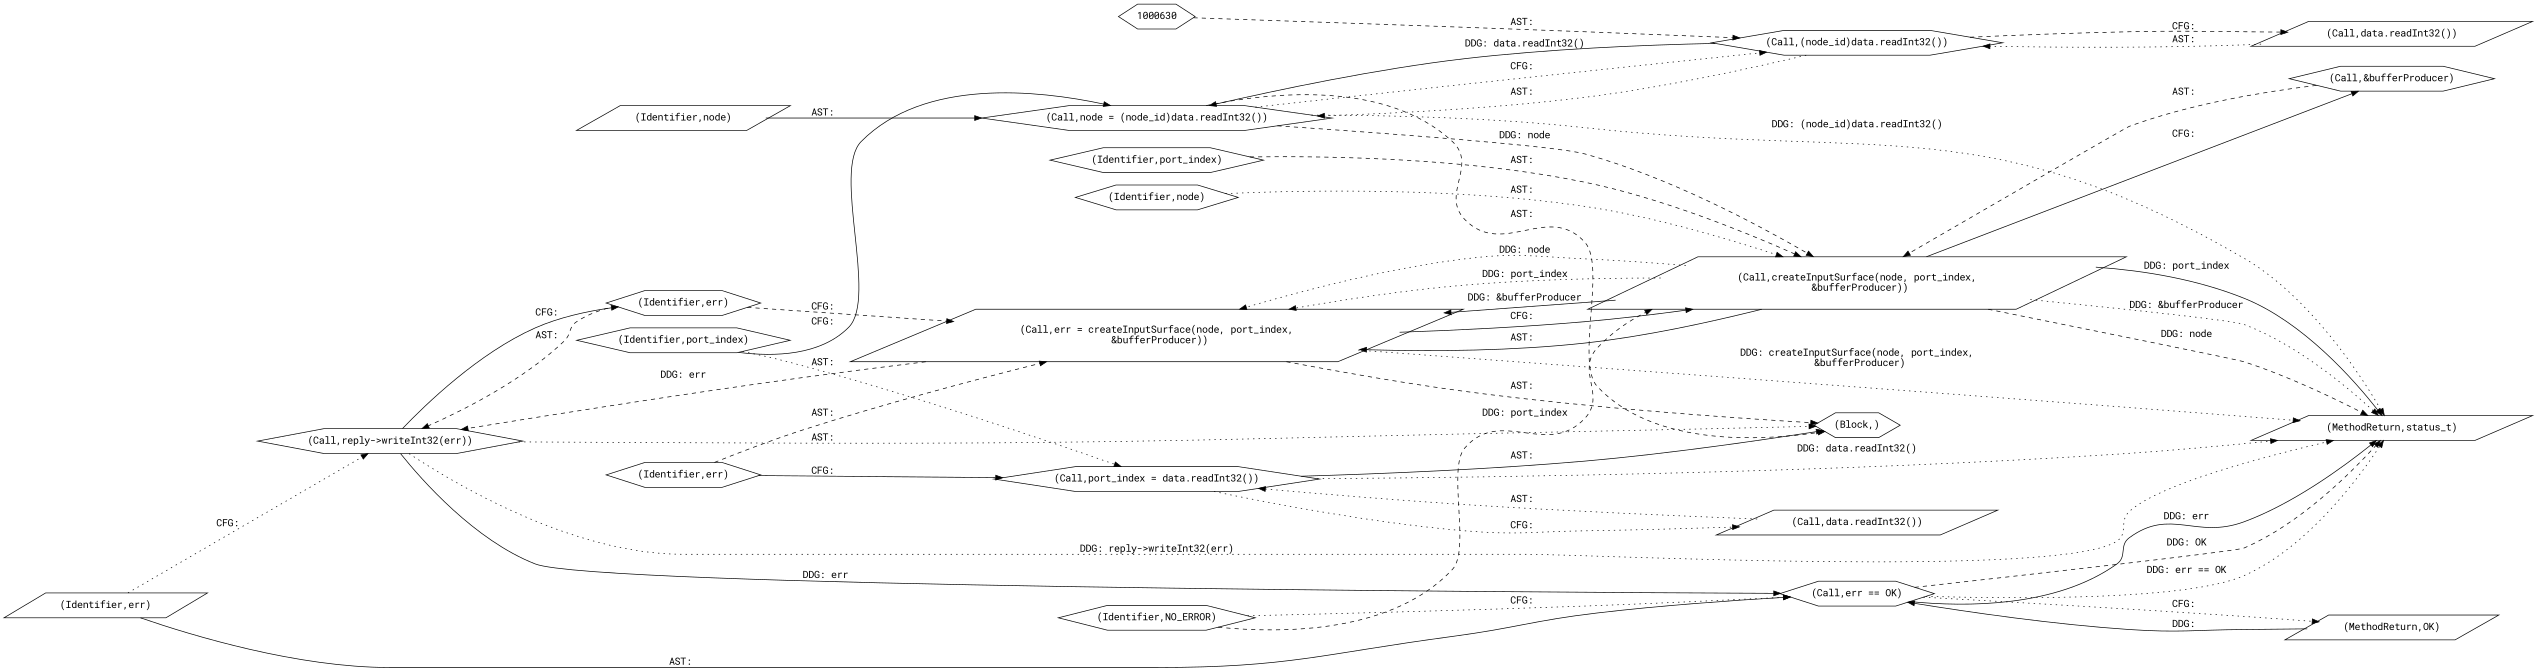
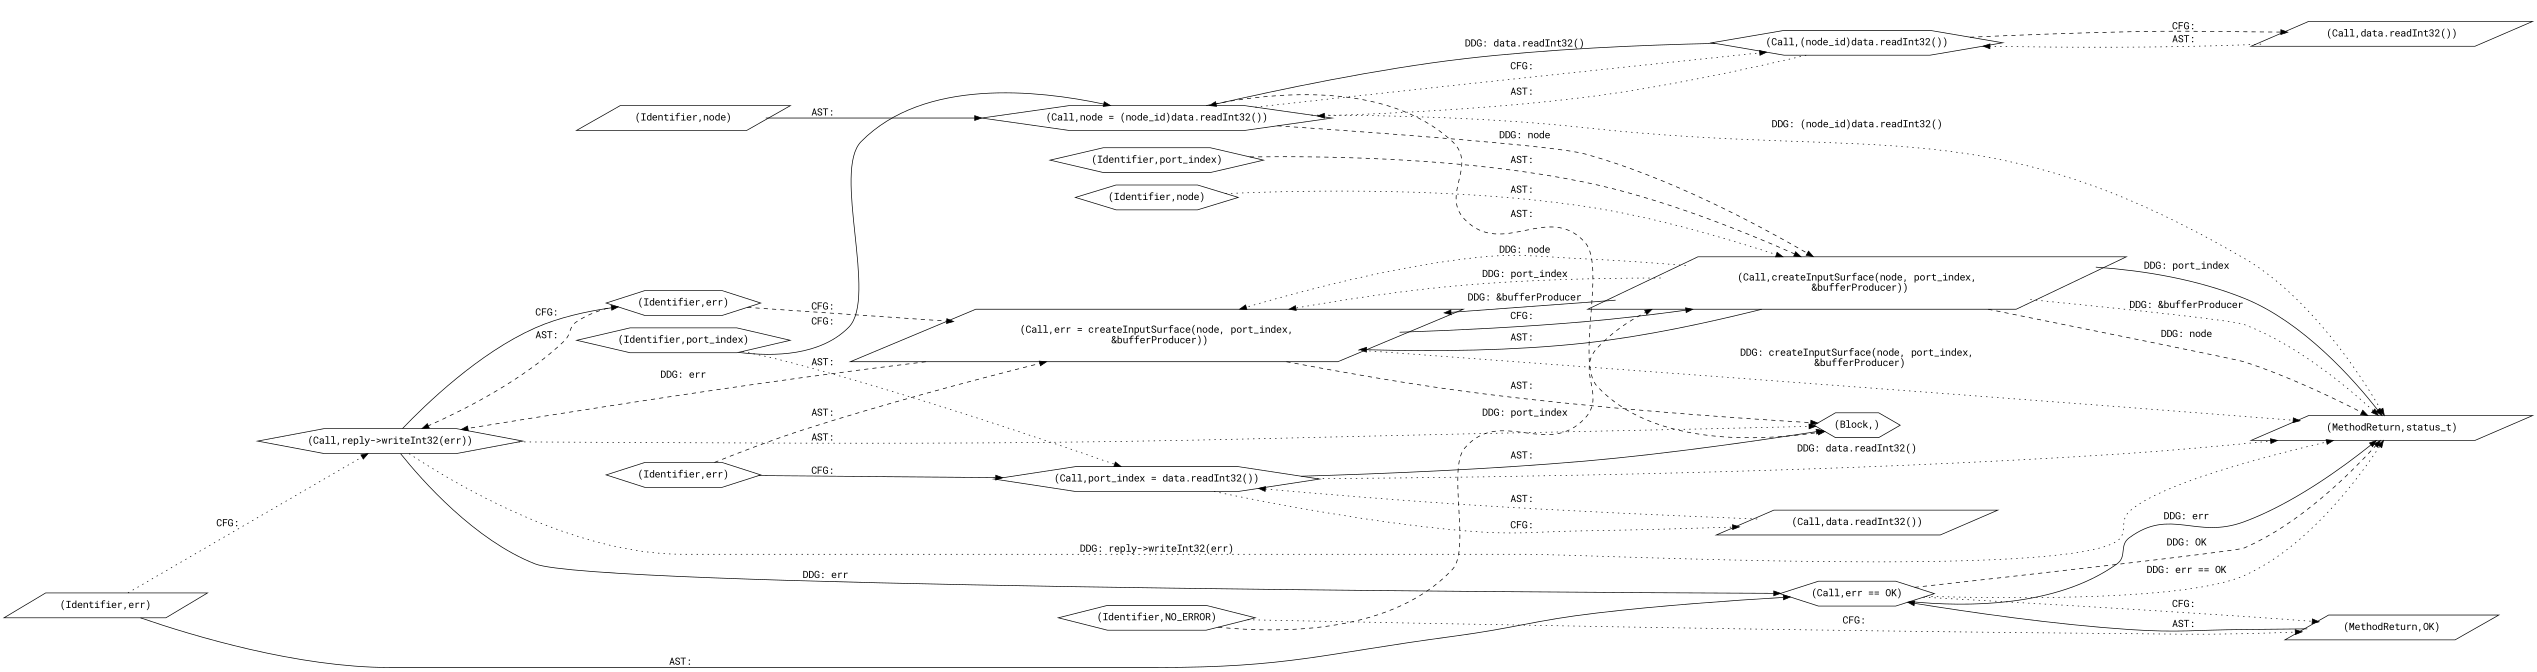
(1157, 17) -> none
(2392, 79) -> none
(1515, 608) -> (1771, 629)
(2187, 624) -> (2187, 624)
